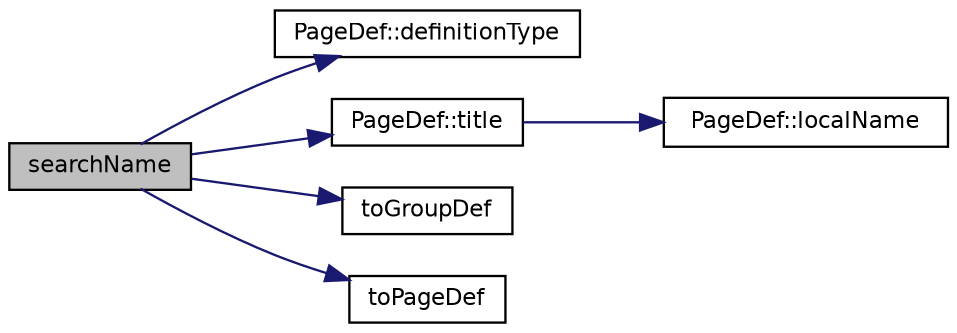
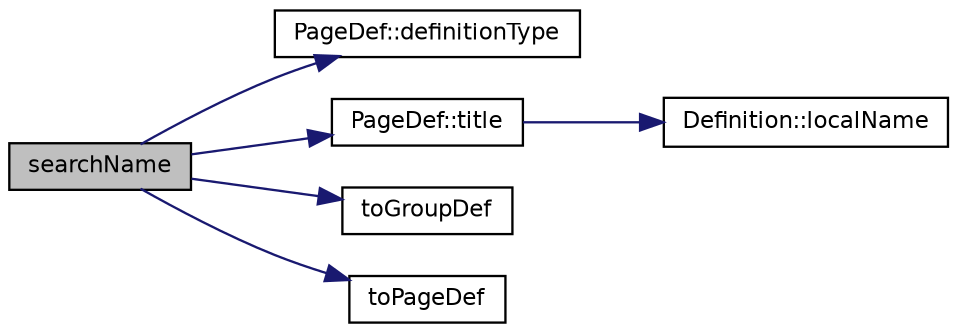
(806, 122) -> (806, 122)
